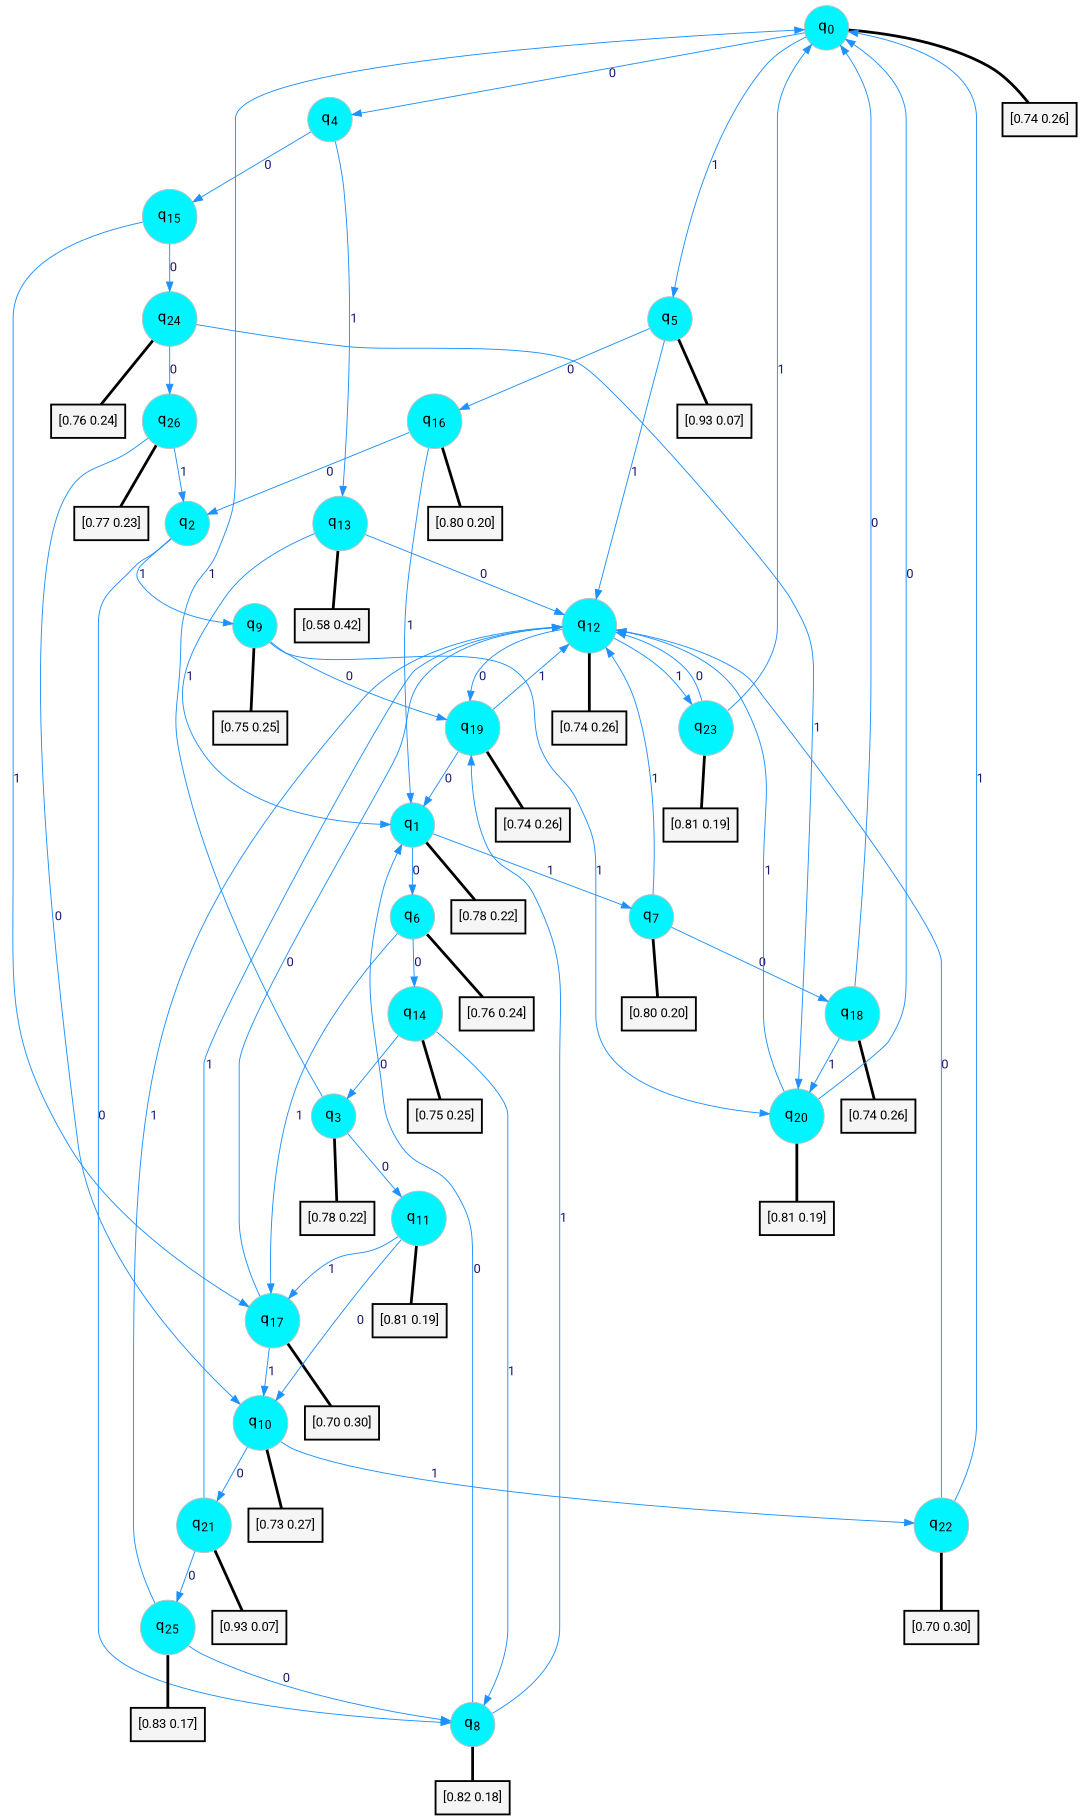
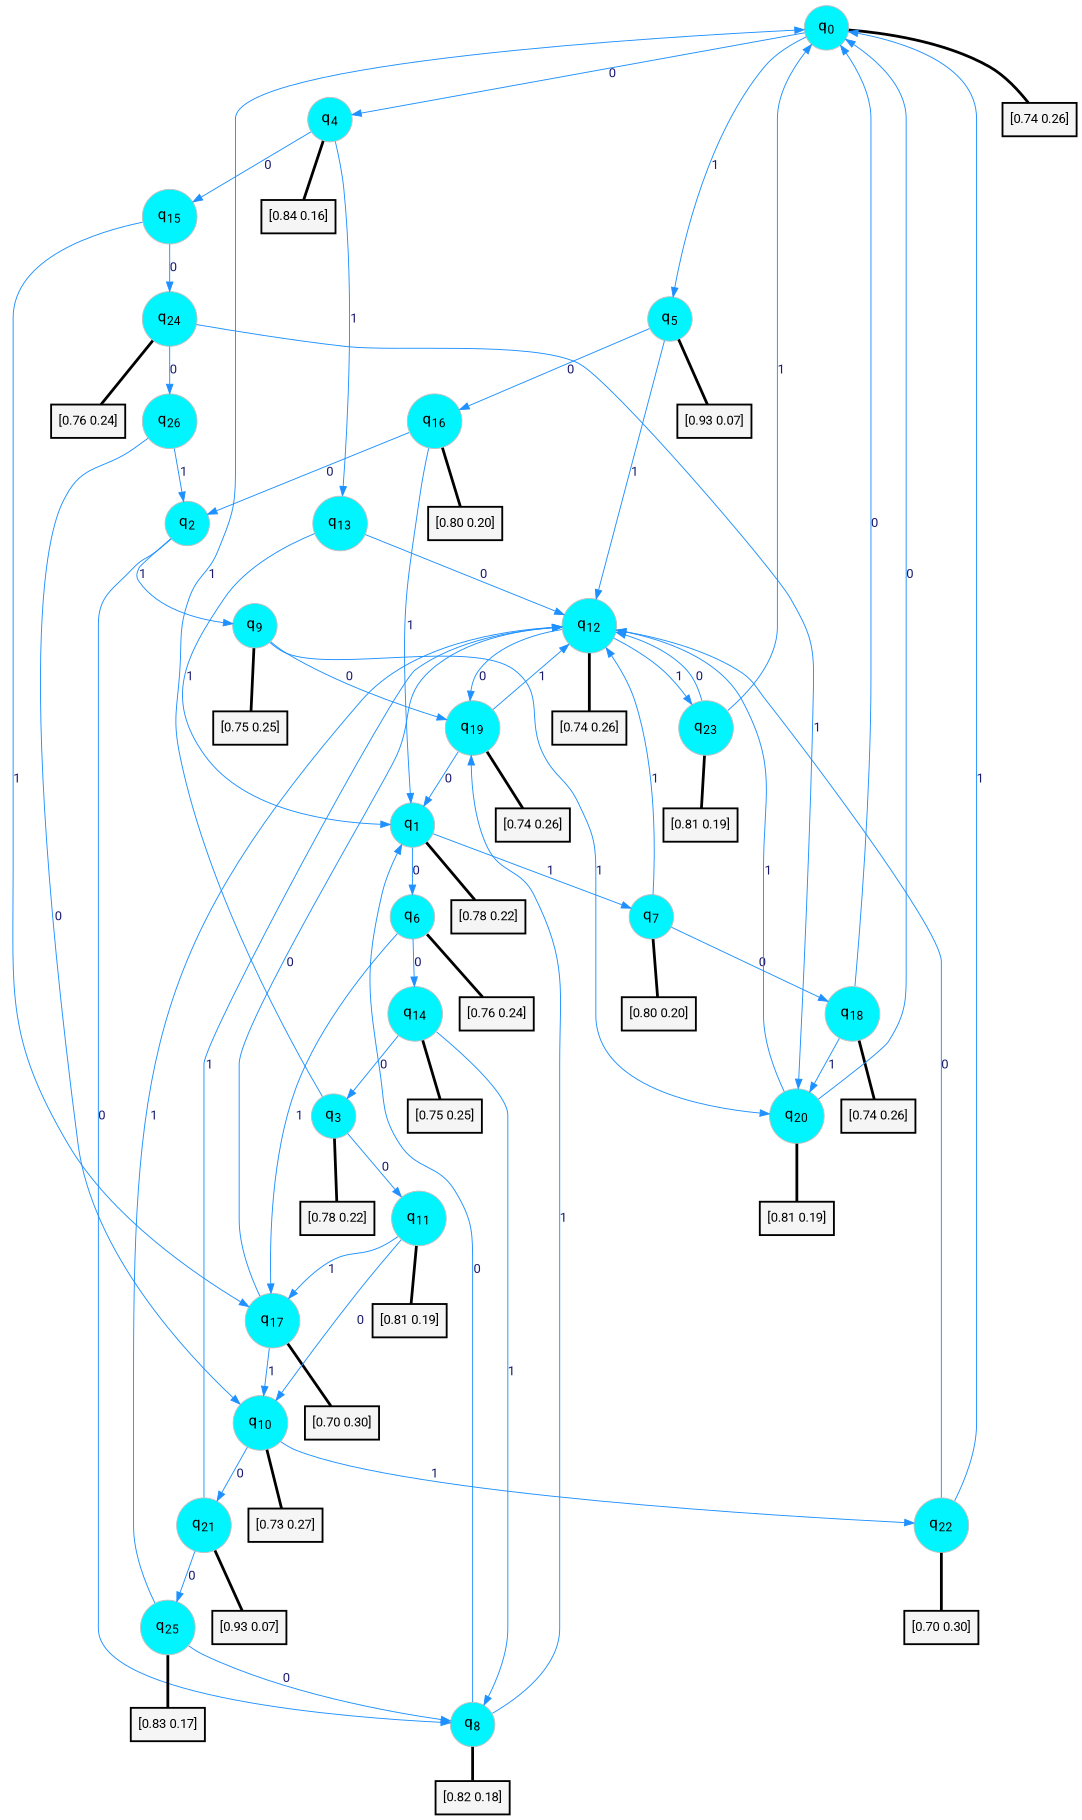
none -> (298, 217)
(111, 524) -> none
(332, 626) -> none
